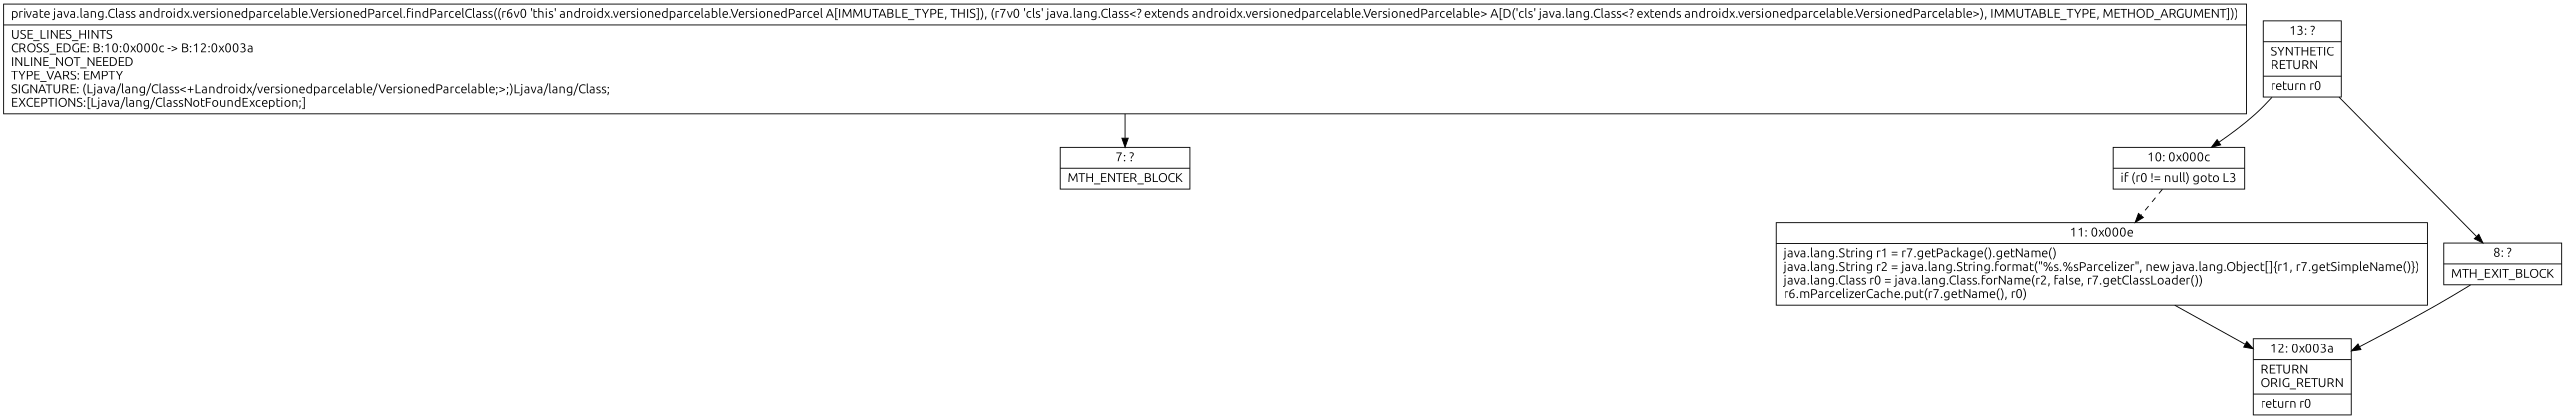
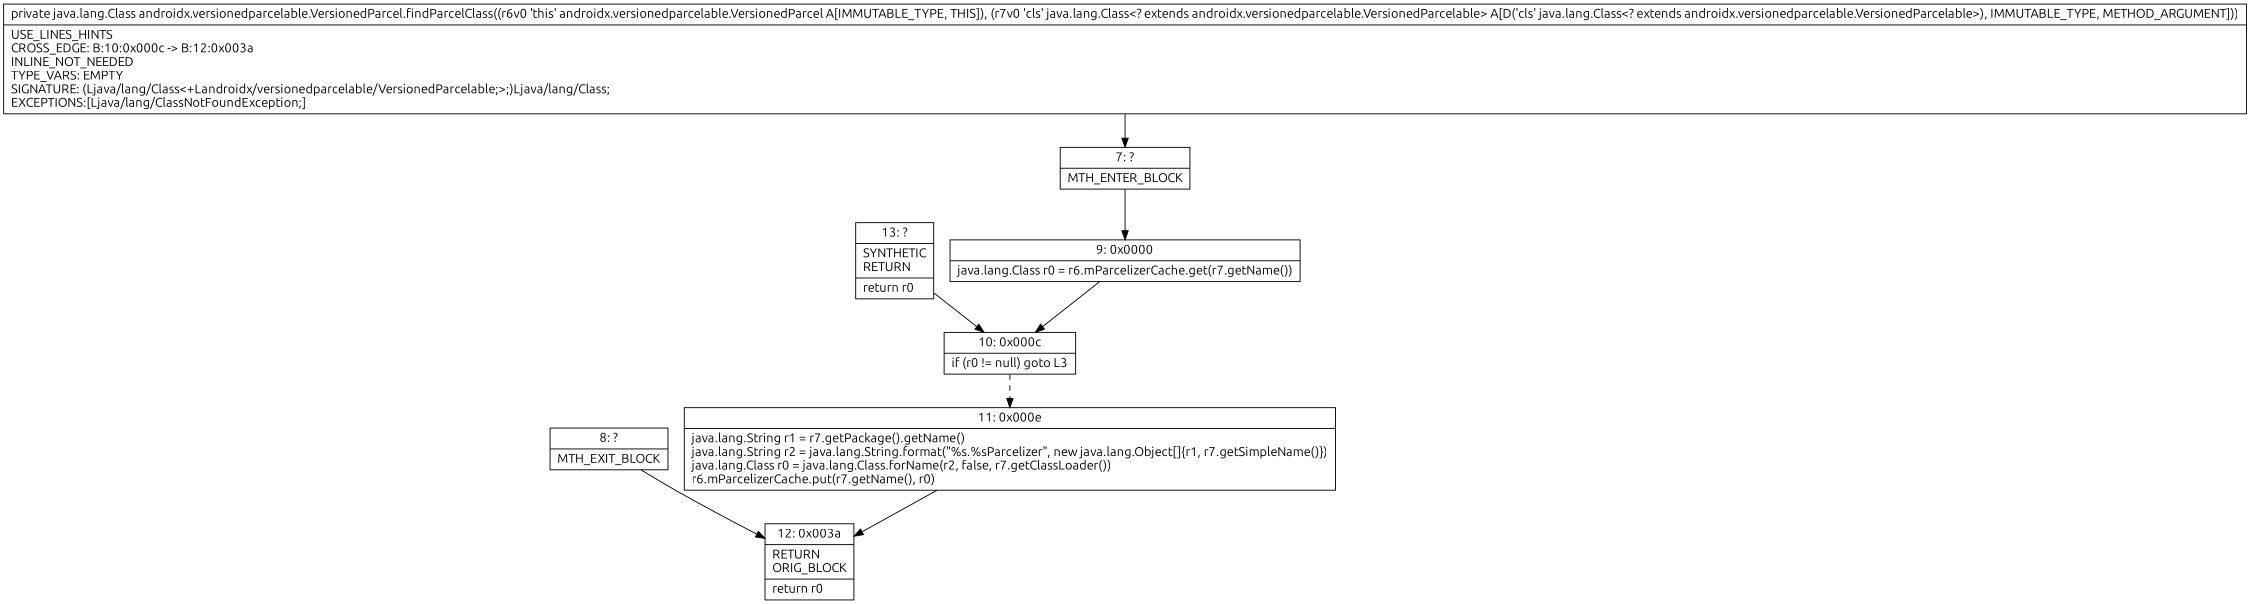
(2408, 167) -> none
none -> (1125, 261)
(2302, 383) -> (809, 568)
